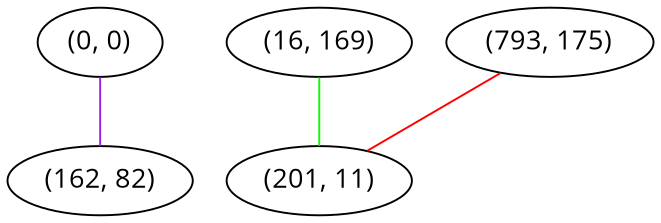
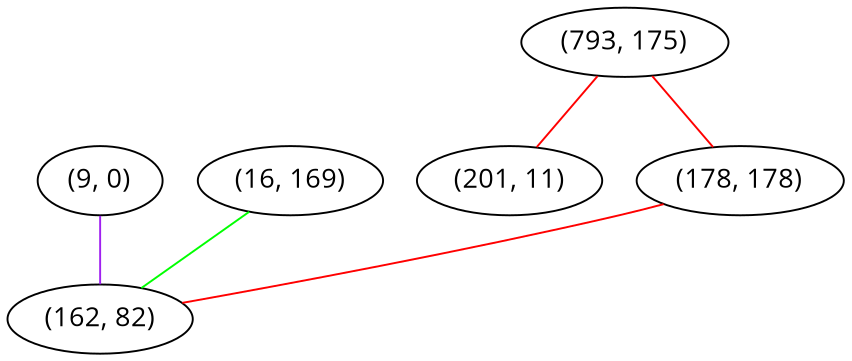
(100, 42) -> (100, 181)
(319, 112) -> (195, 250)
none -> (740, 181)
